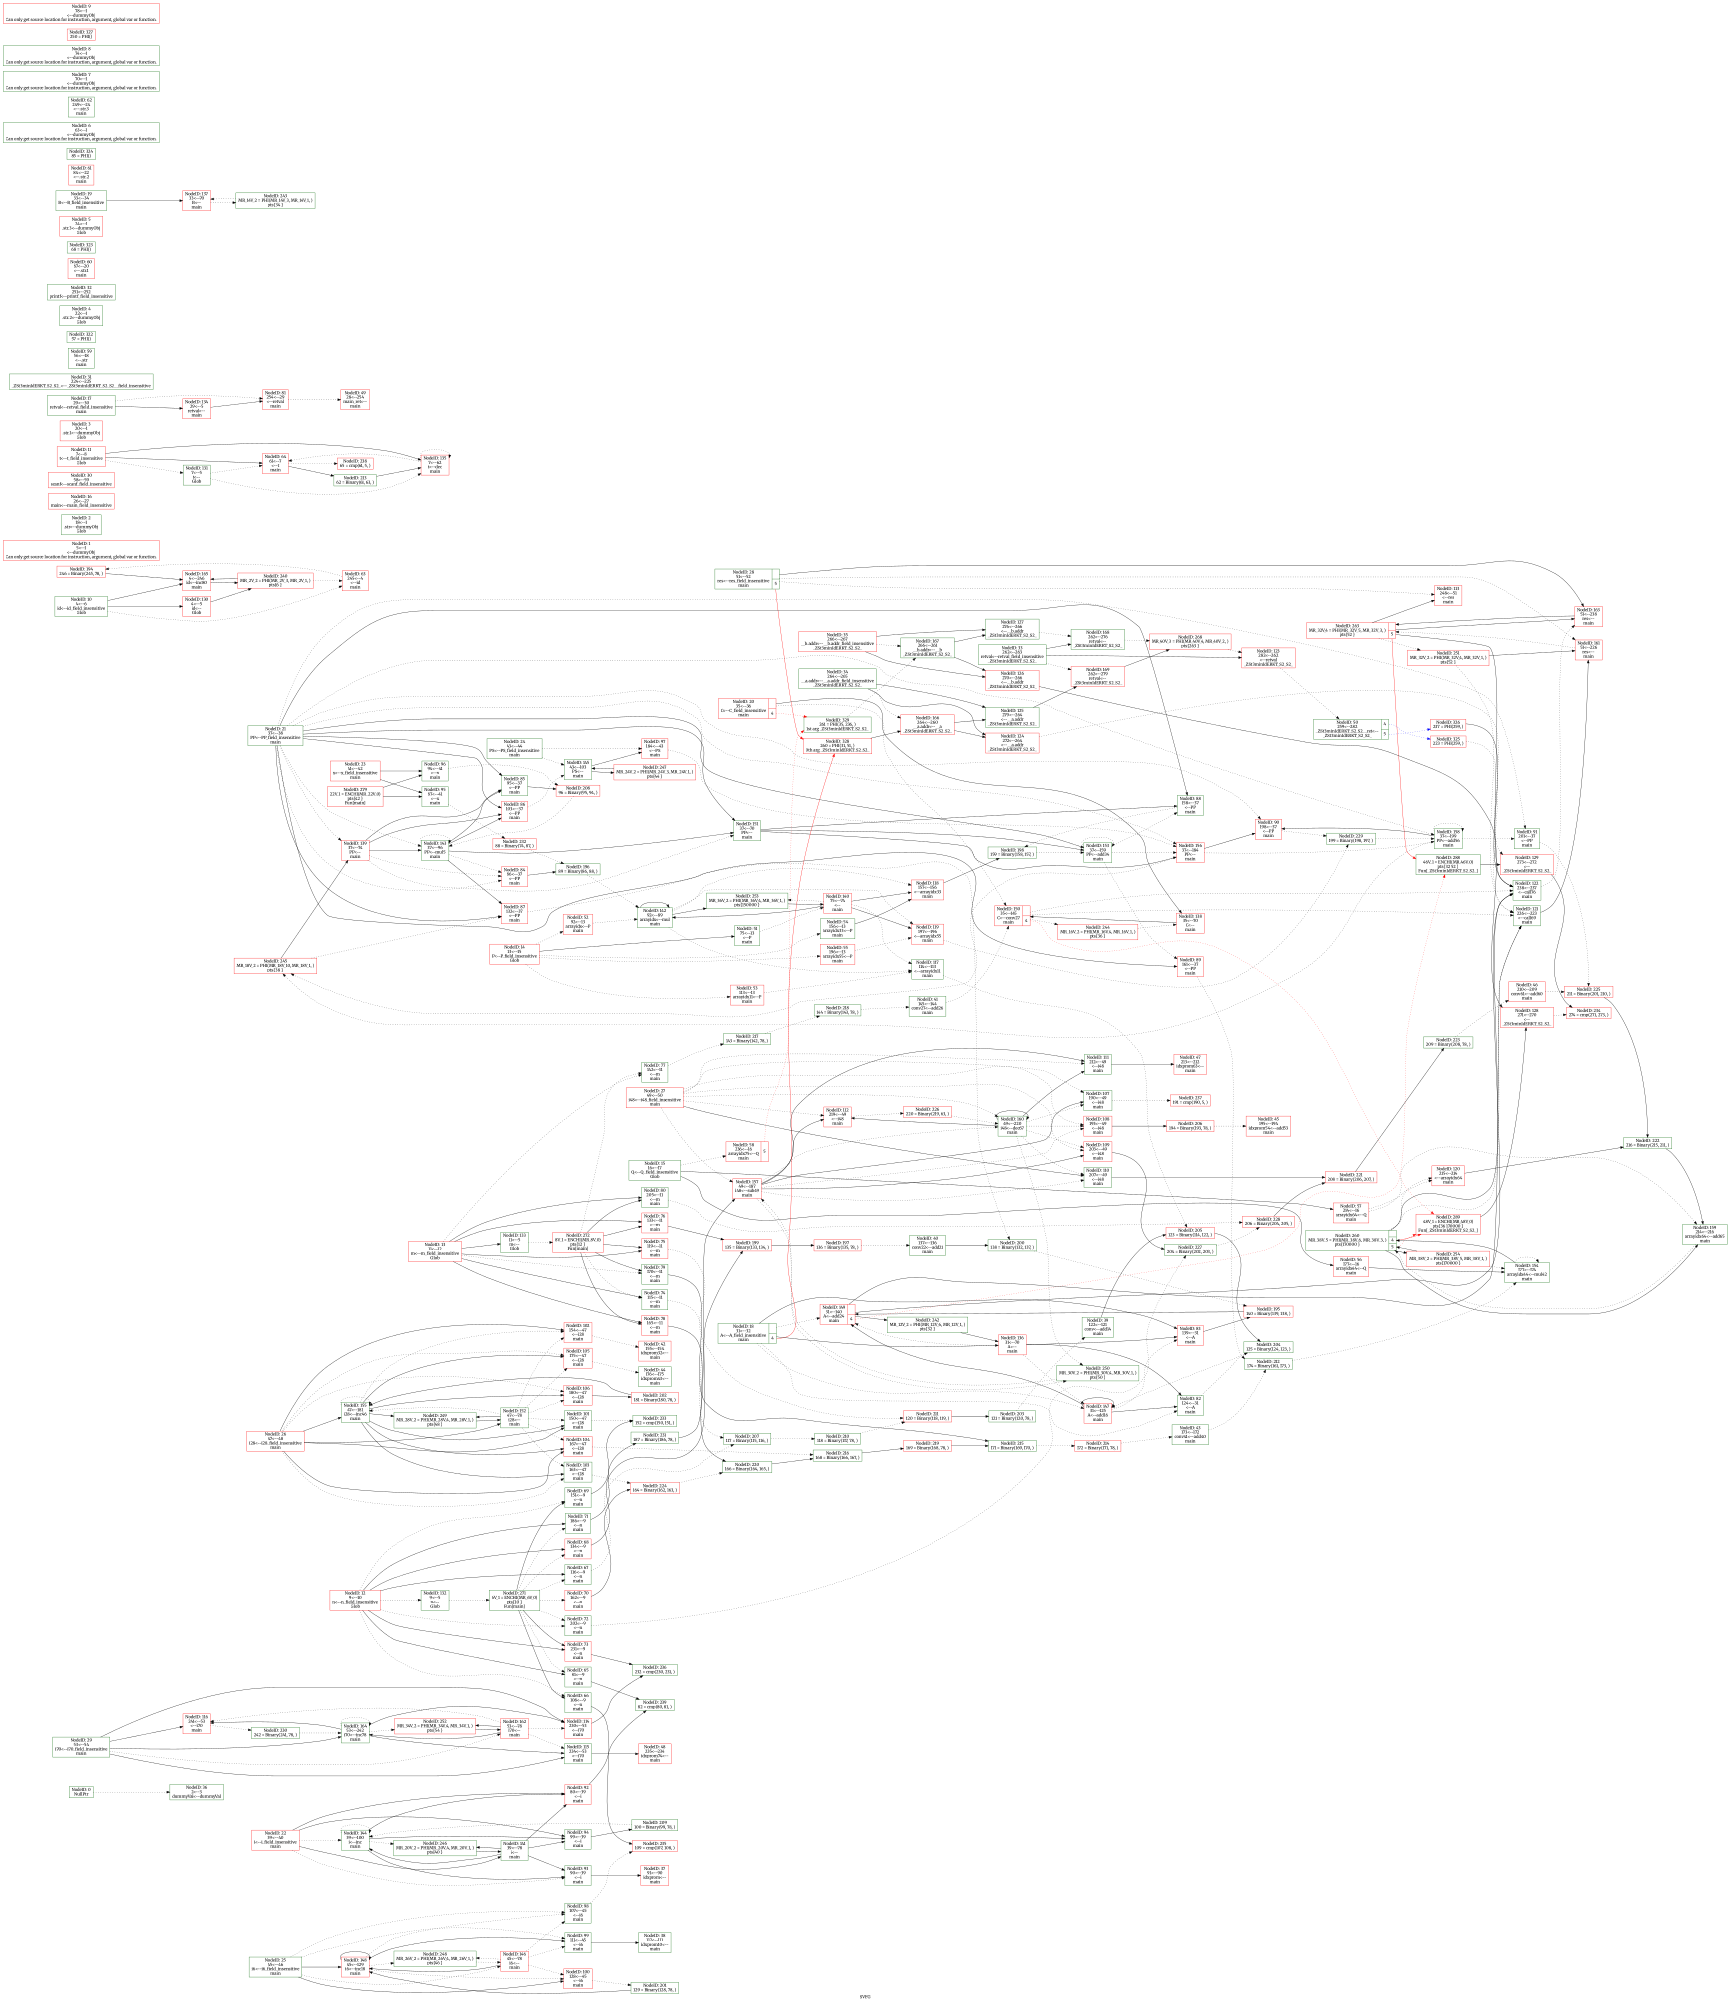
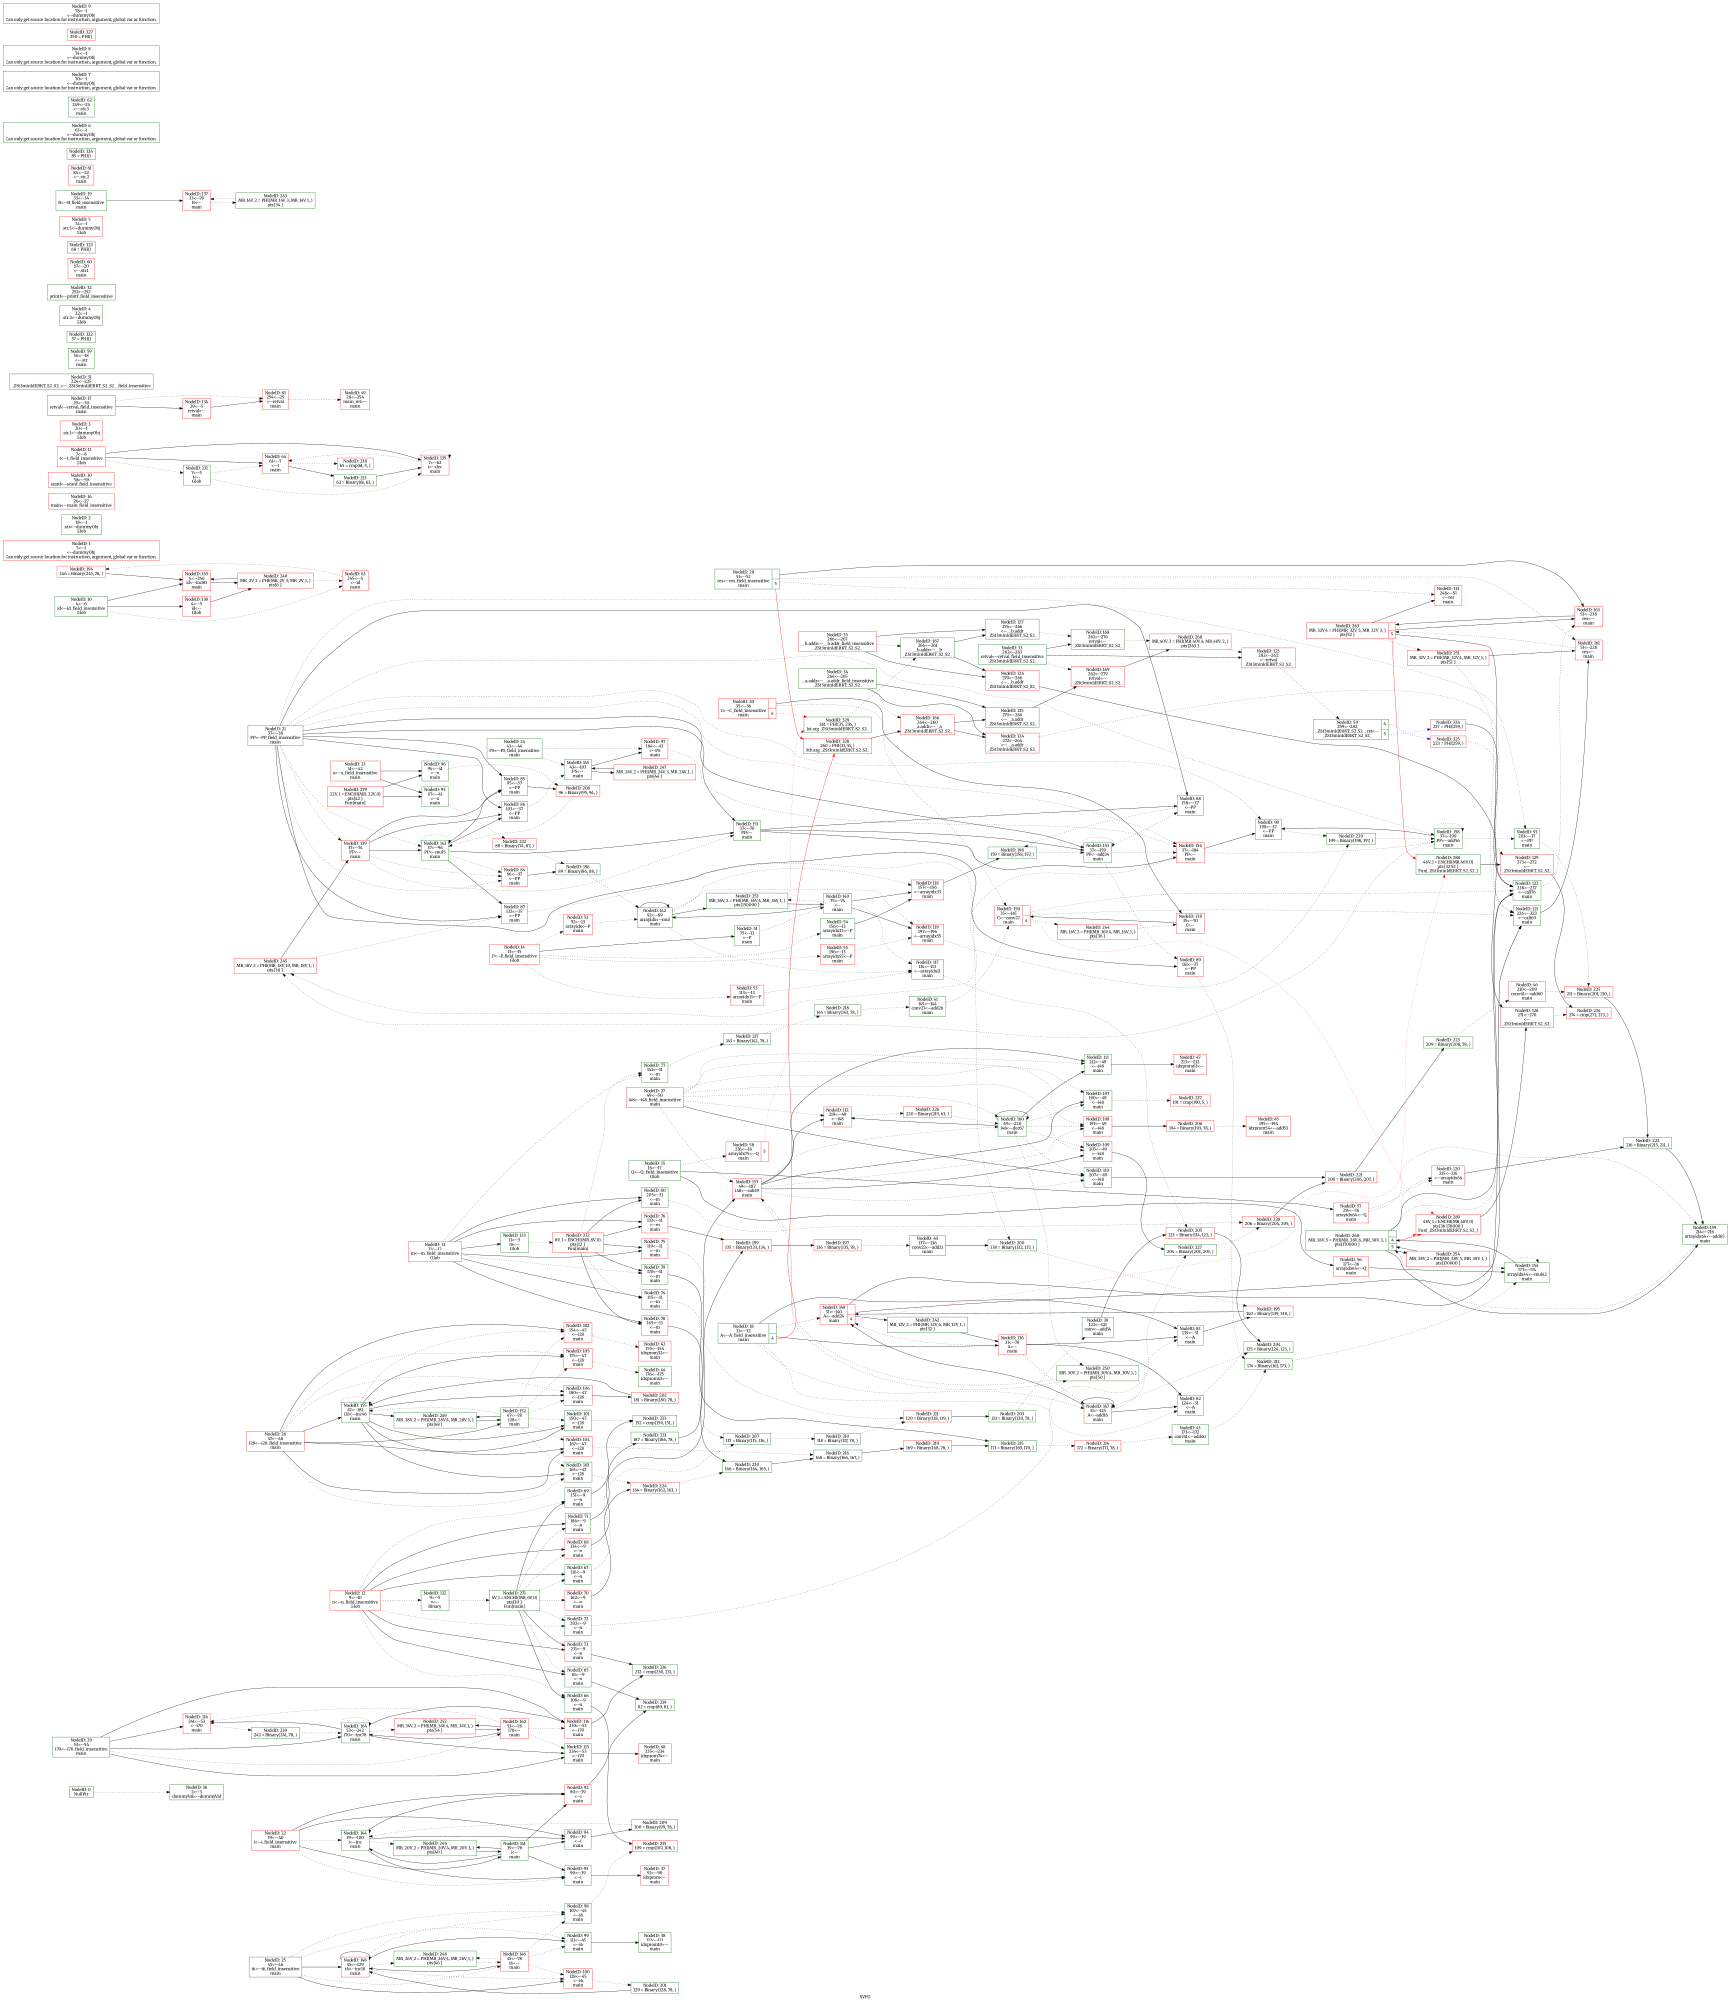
(435, 1607) -> (435, 1607)
